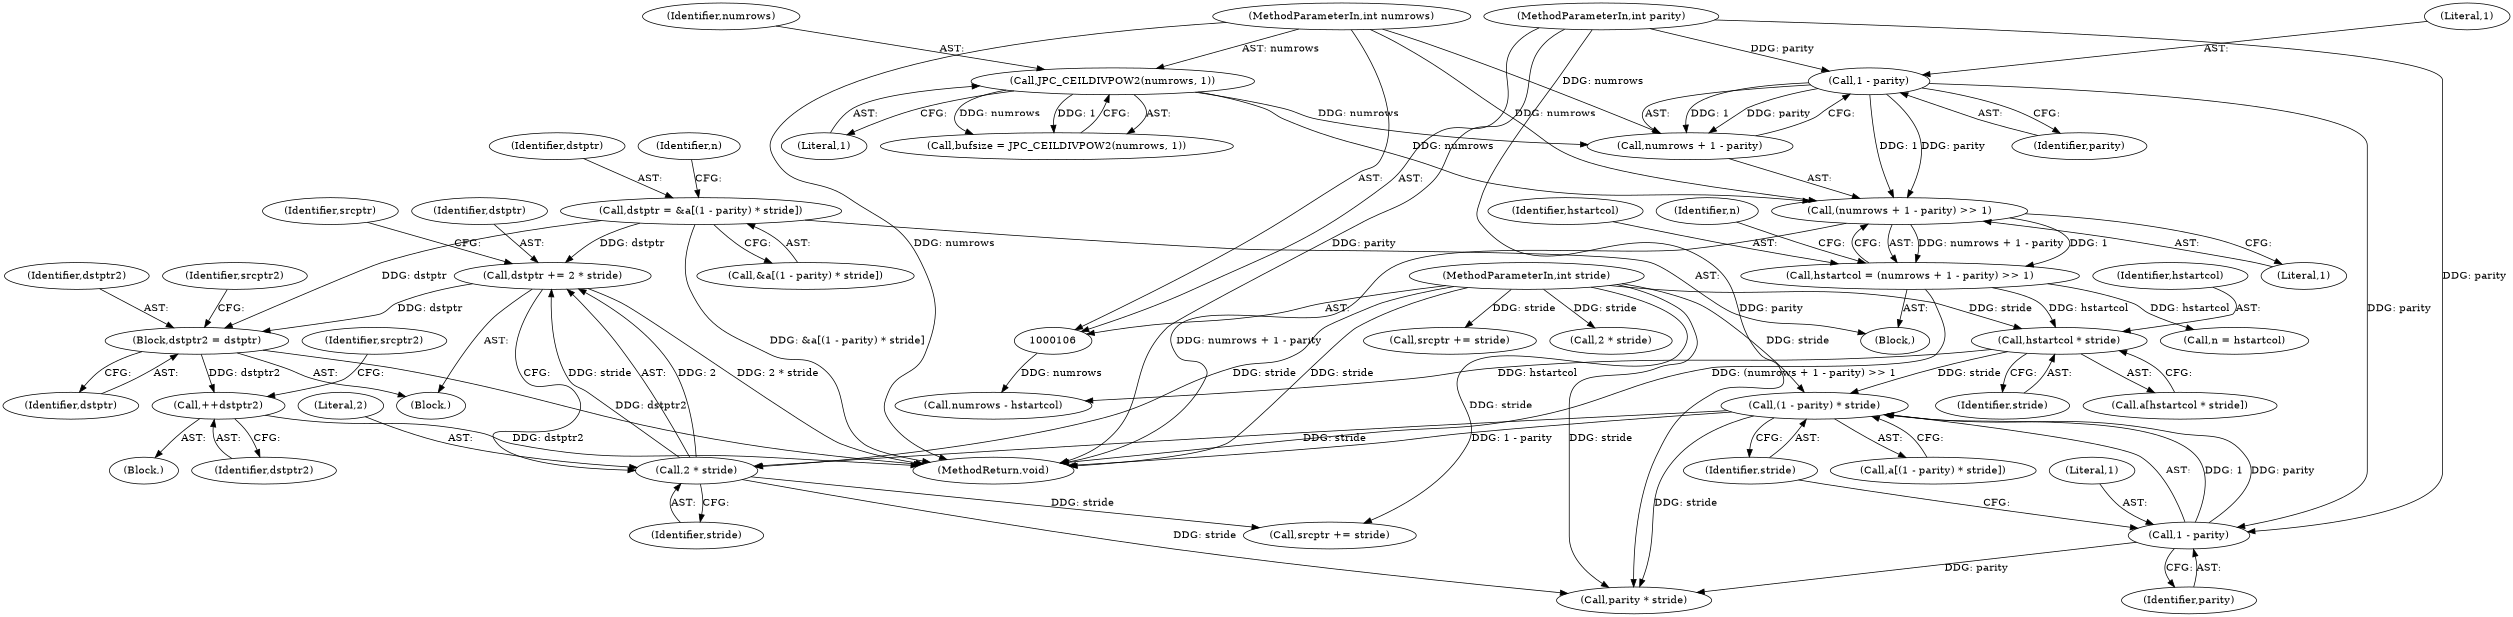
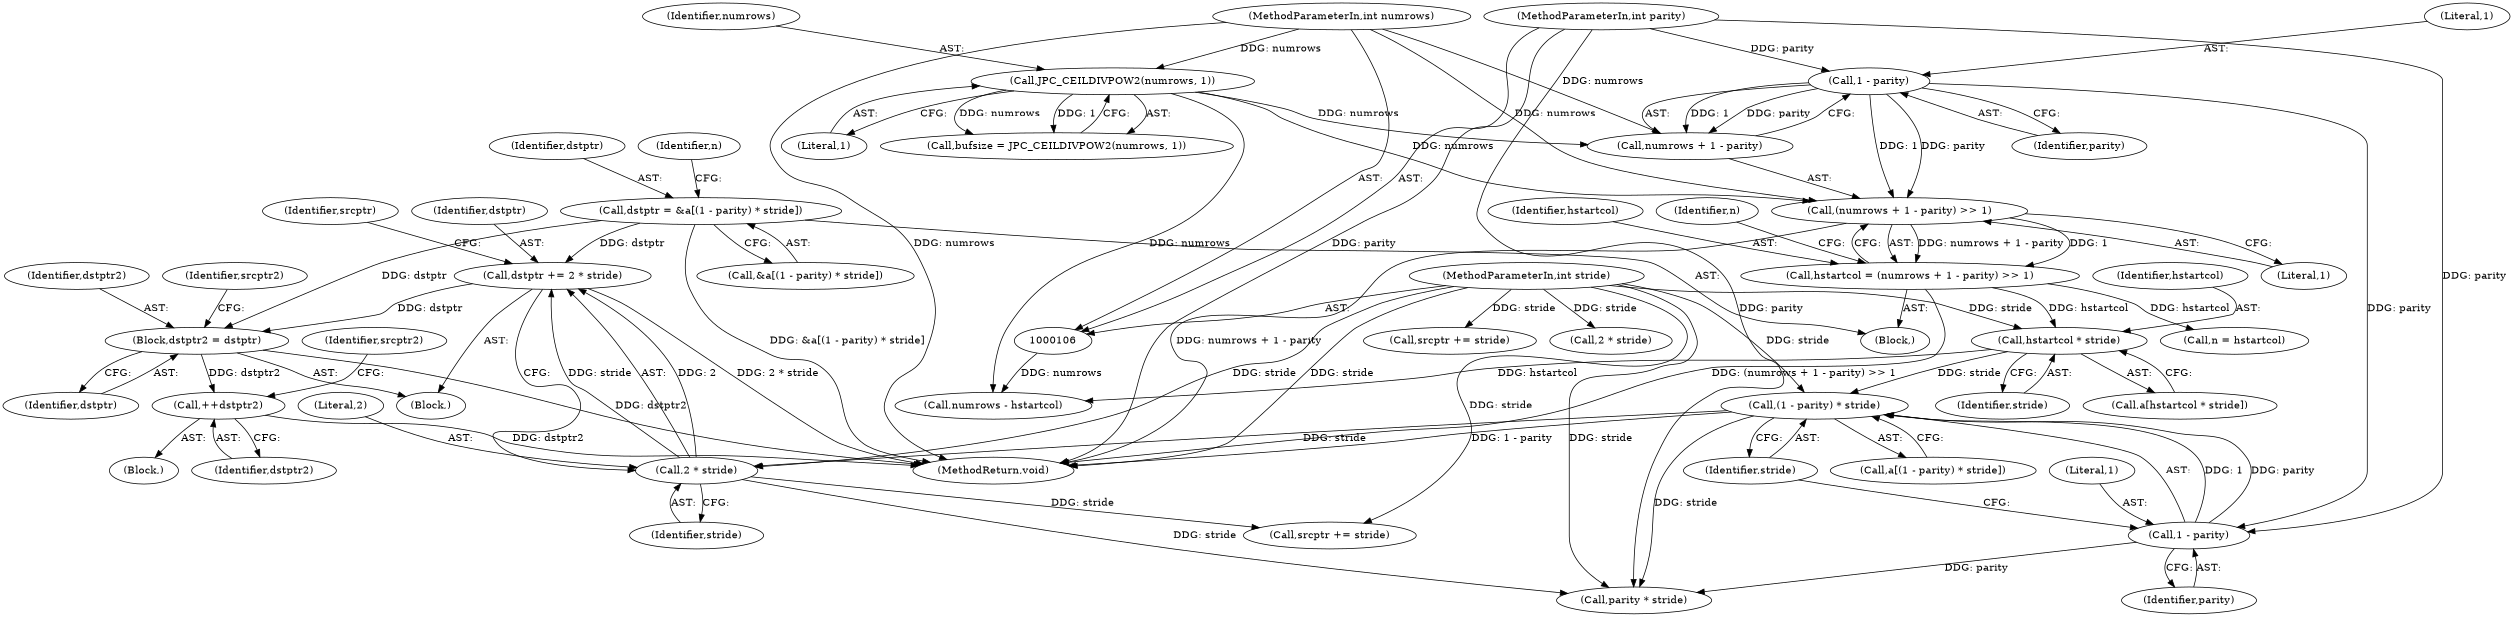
(1281, 49) -> (1281, 49)
none -> (1150, 237)
